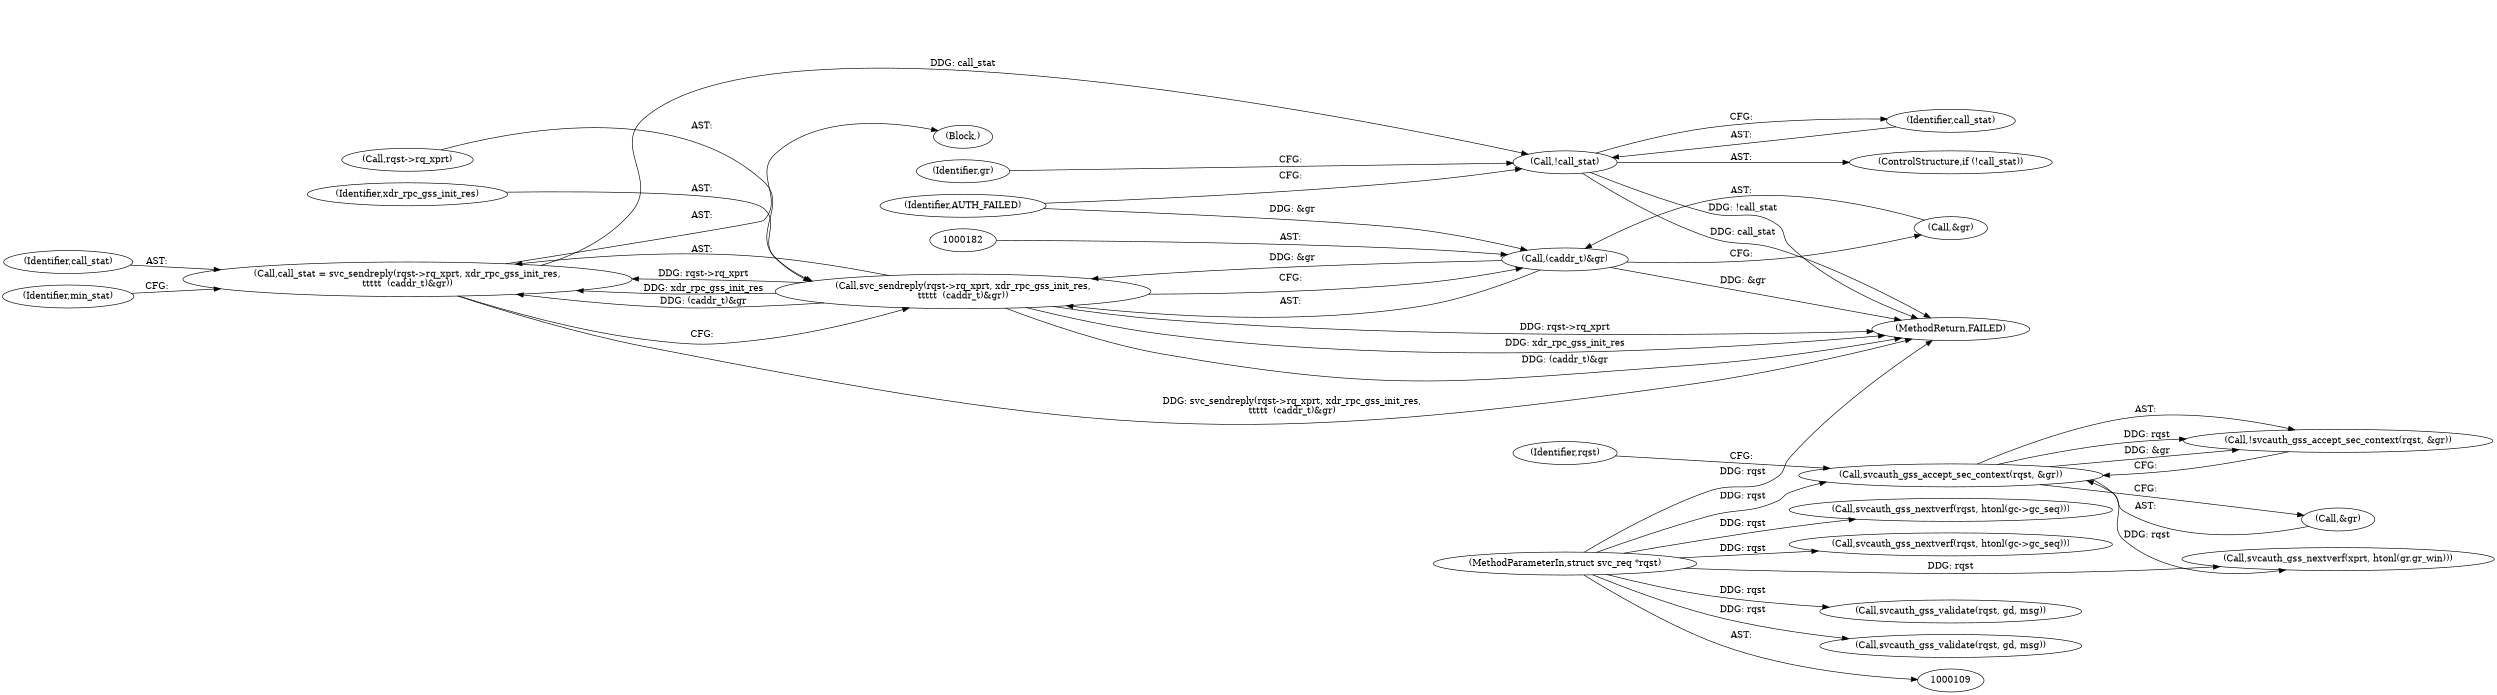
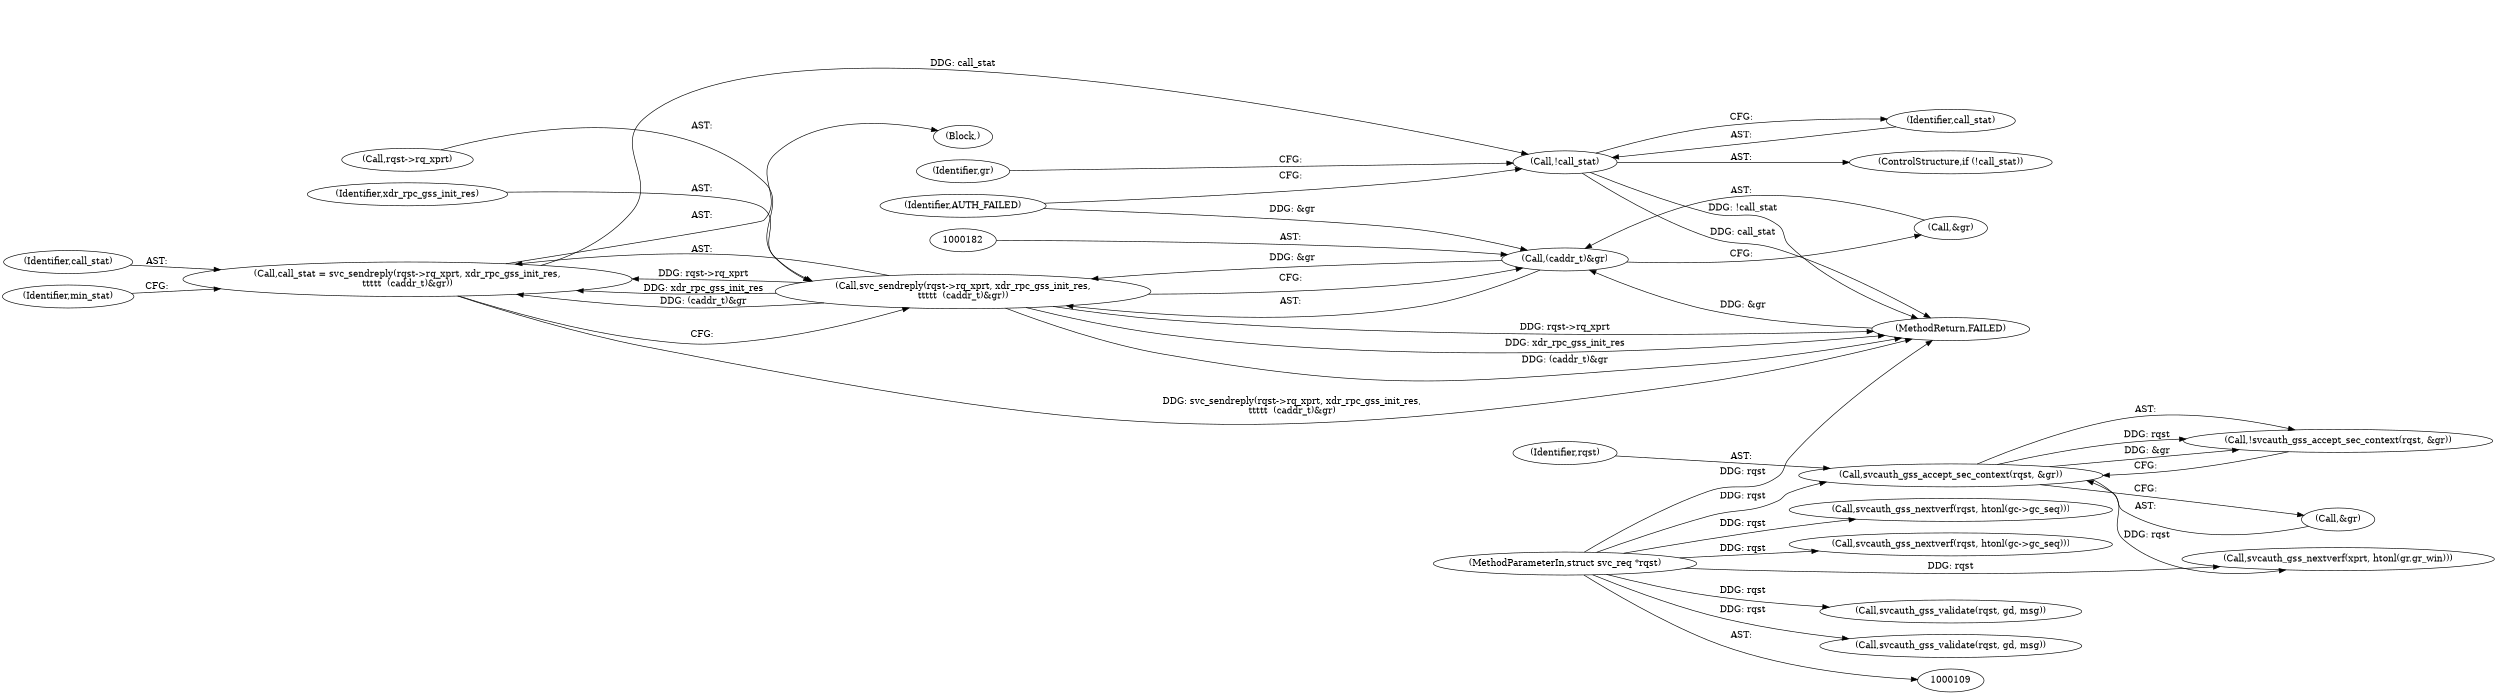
(1752, 293) -> (1731, 314)
(1743, 457) -> (1743, 457)
